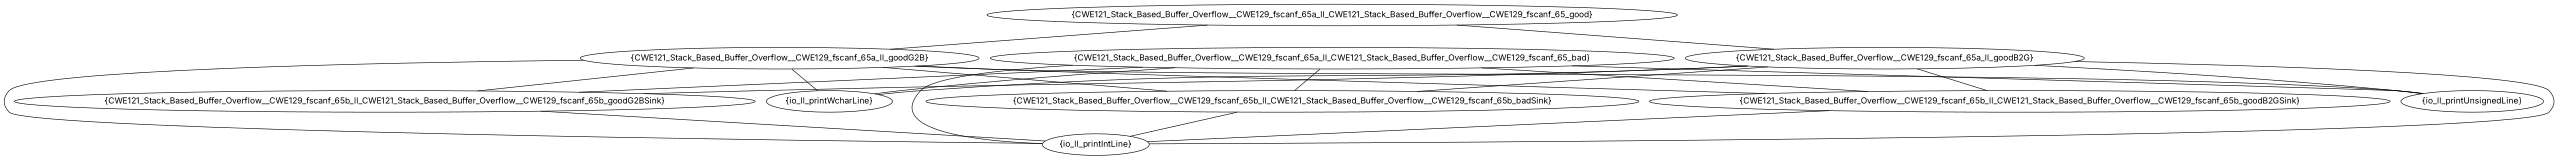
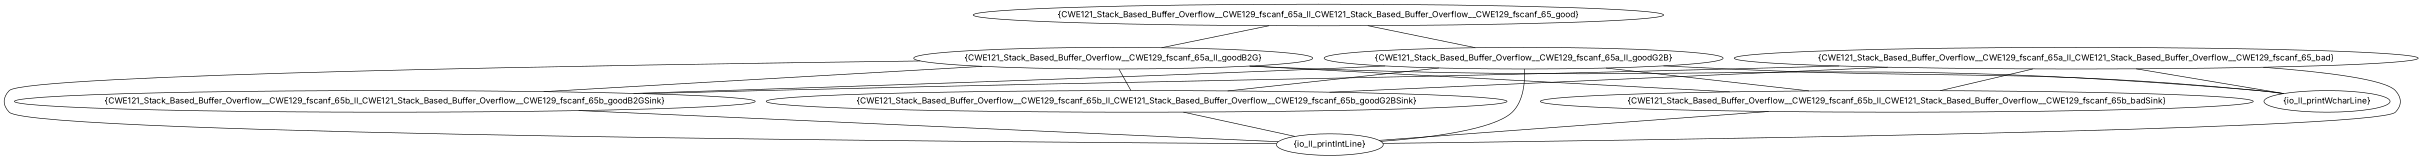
(2472, 101) -> none
